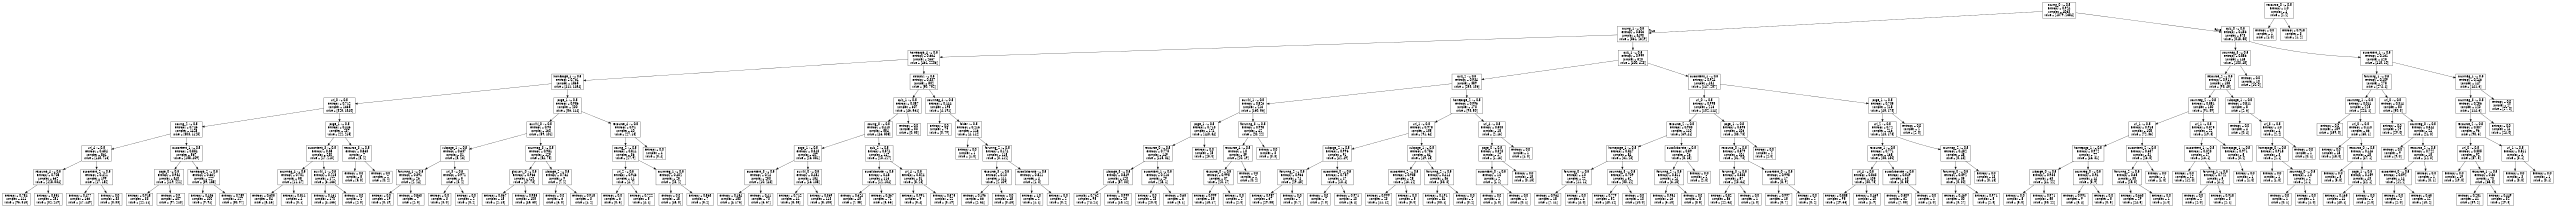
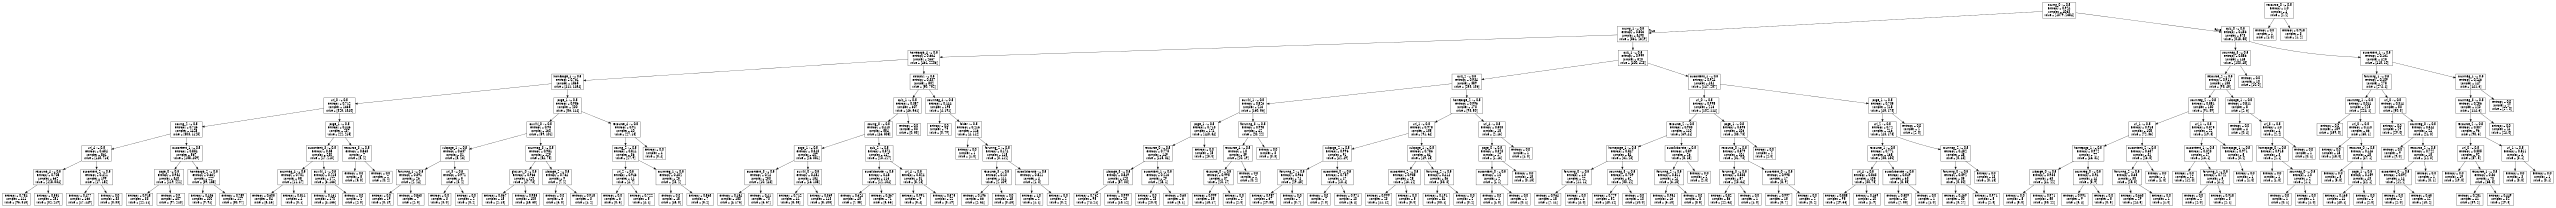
(1087, 199) -> (1087, 199)
